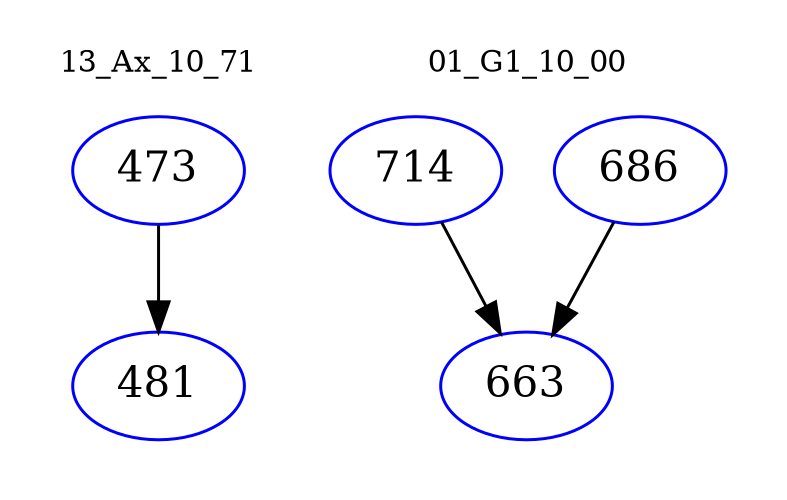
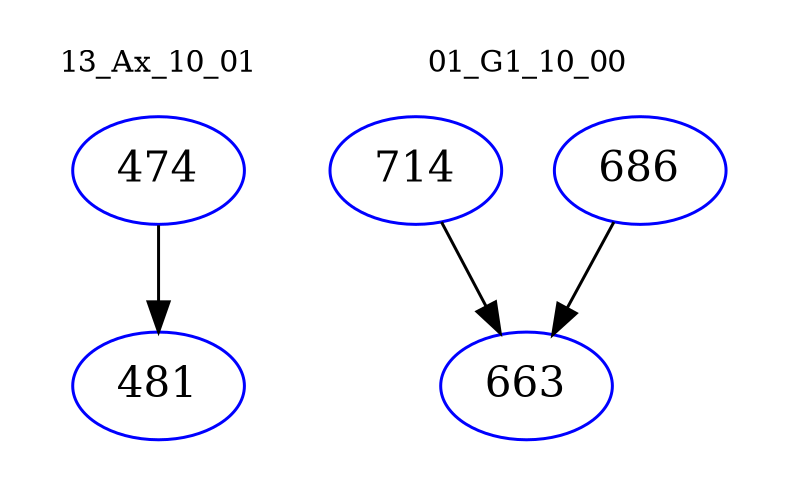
(159, 64) -> (159, 64)
(159, 171) -> (159, 171)
